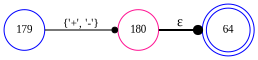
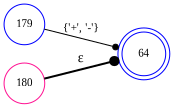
(78, 30) -> (78, 38)
